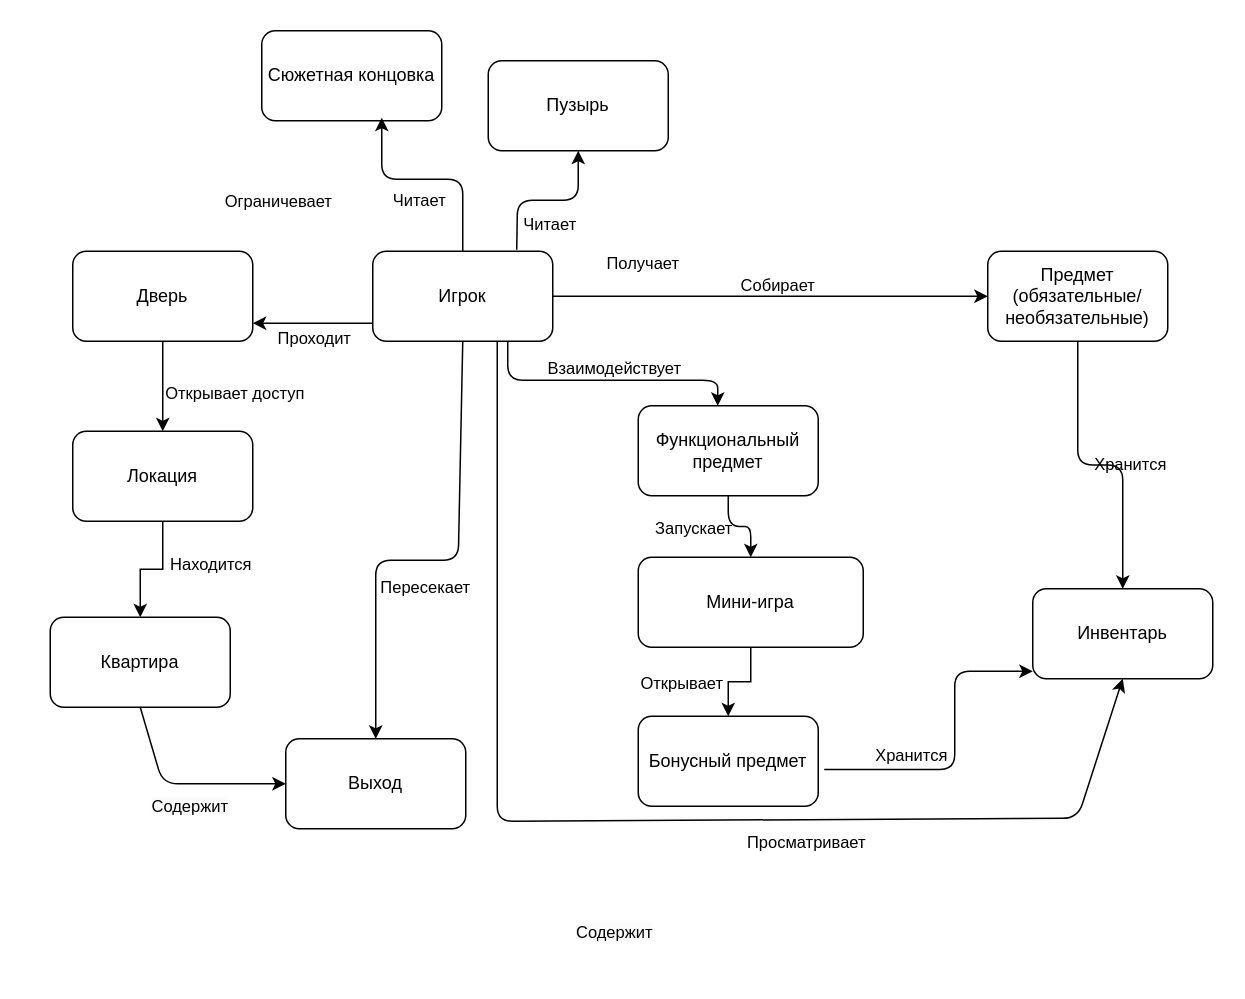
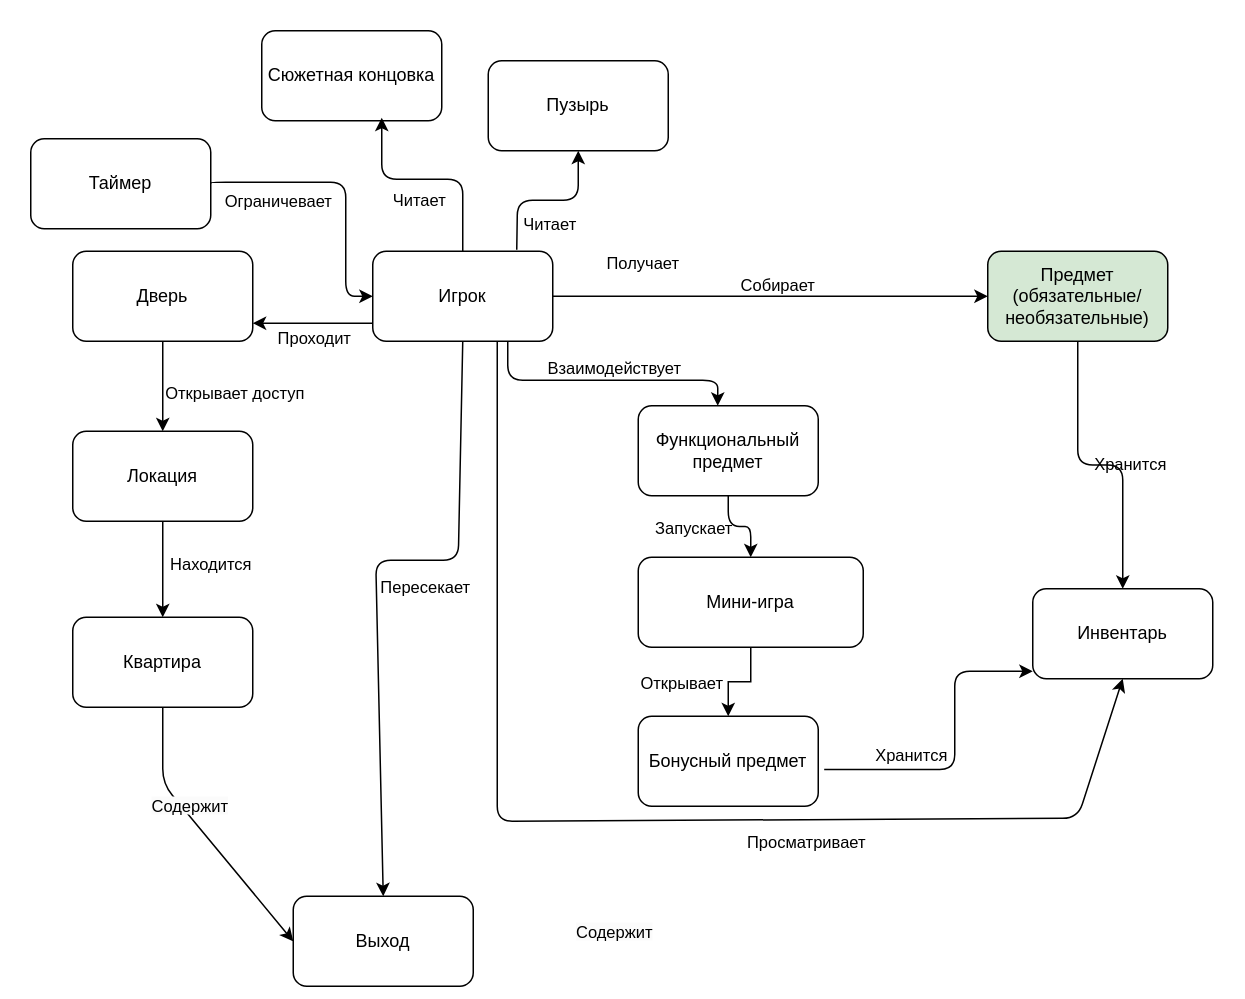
none -> (335, 183)
none -> (121, 184)
(1078, 296) -> (1078, 296)
(140, 662) -> (163, 662)
(376, 784) -> (383, 941)
